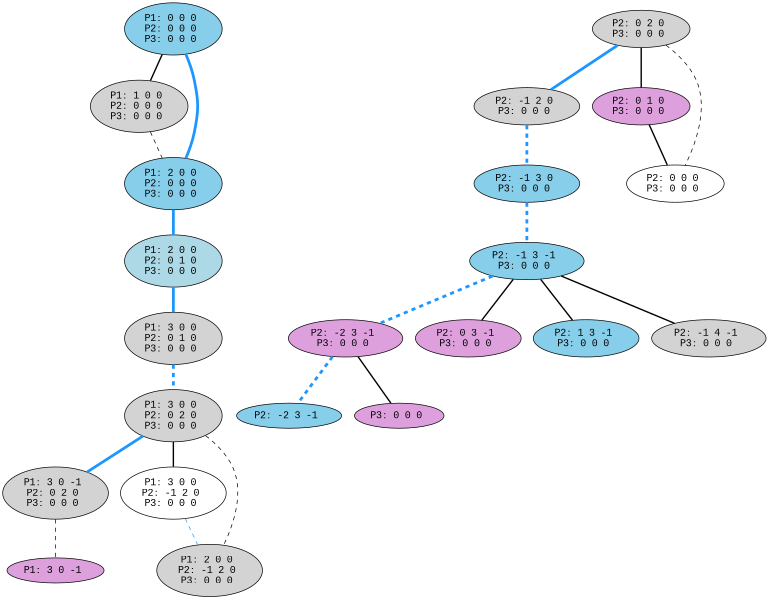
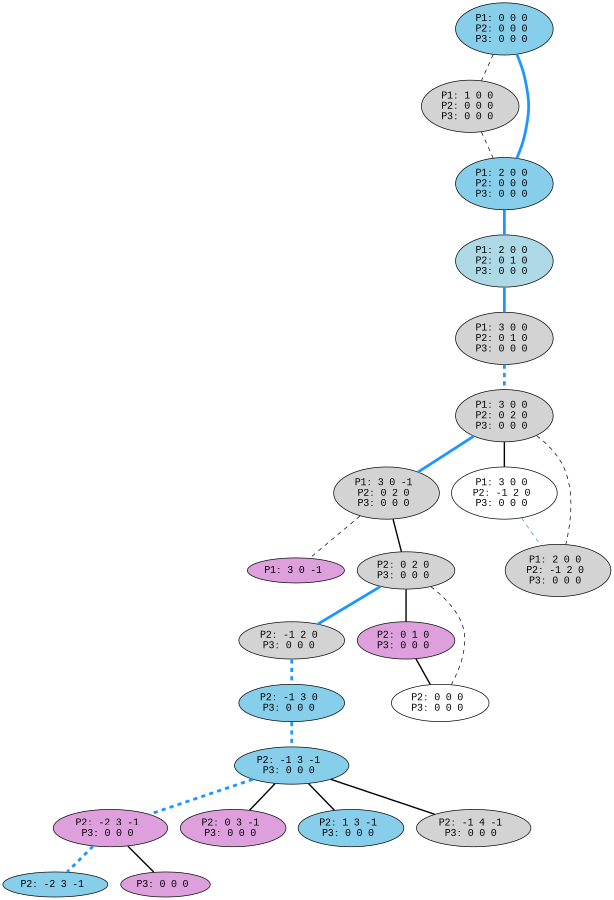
(156, 68) -> (487, 68)
none -> (397, 535)
